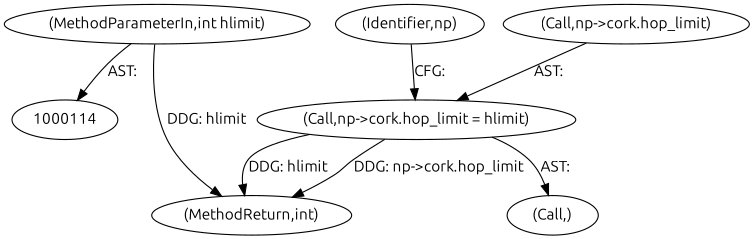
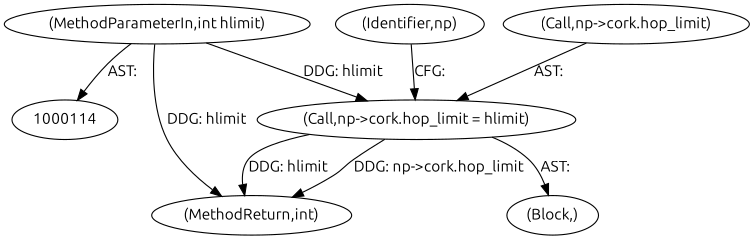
none -> (282, 70)
(553, 215) -> (553, 215)
